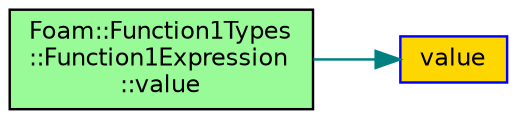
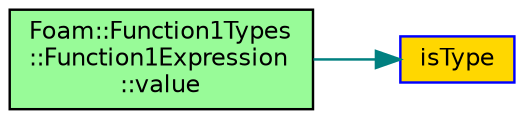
(454, 59) -> (457, 59)
